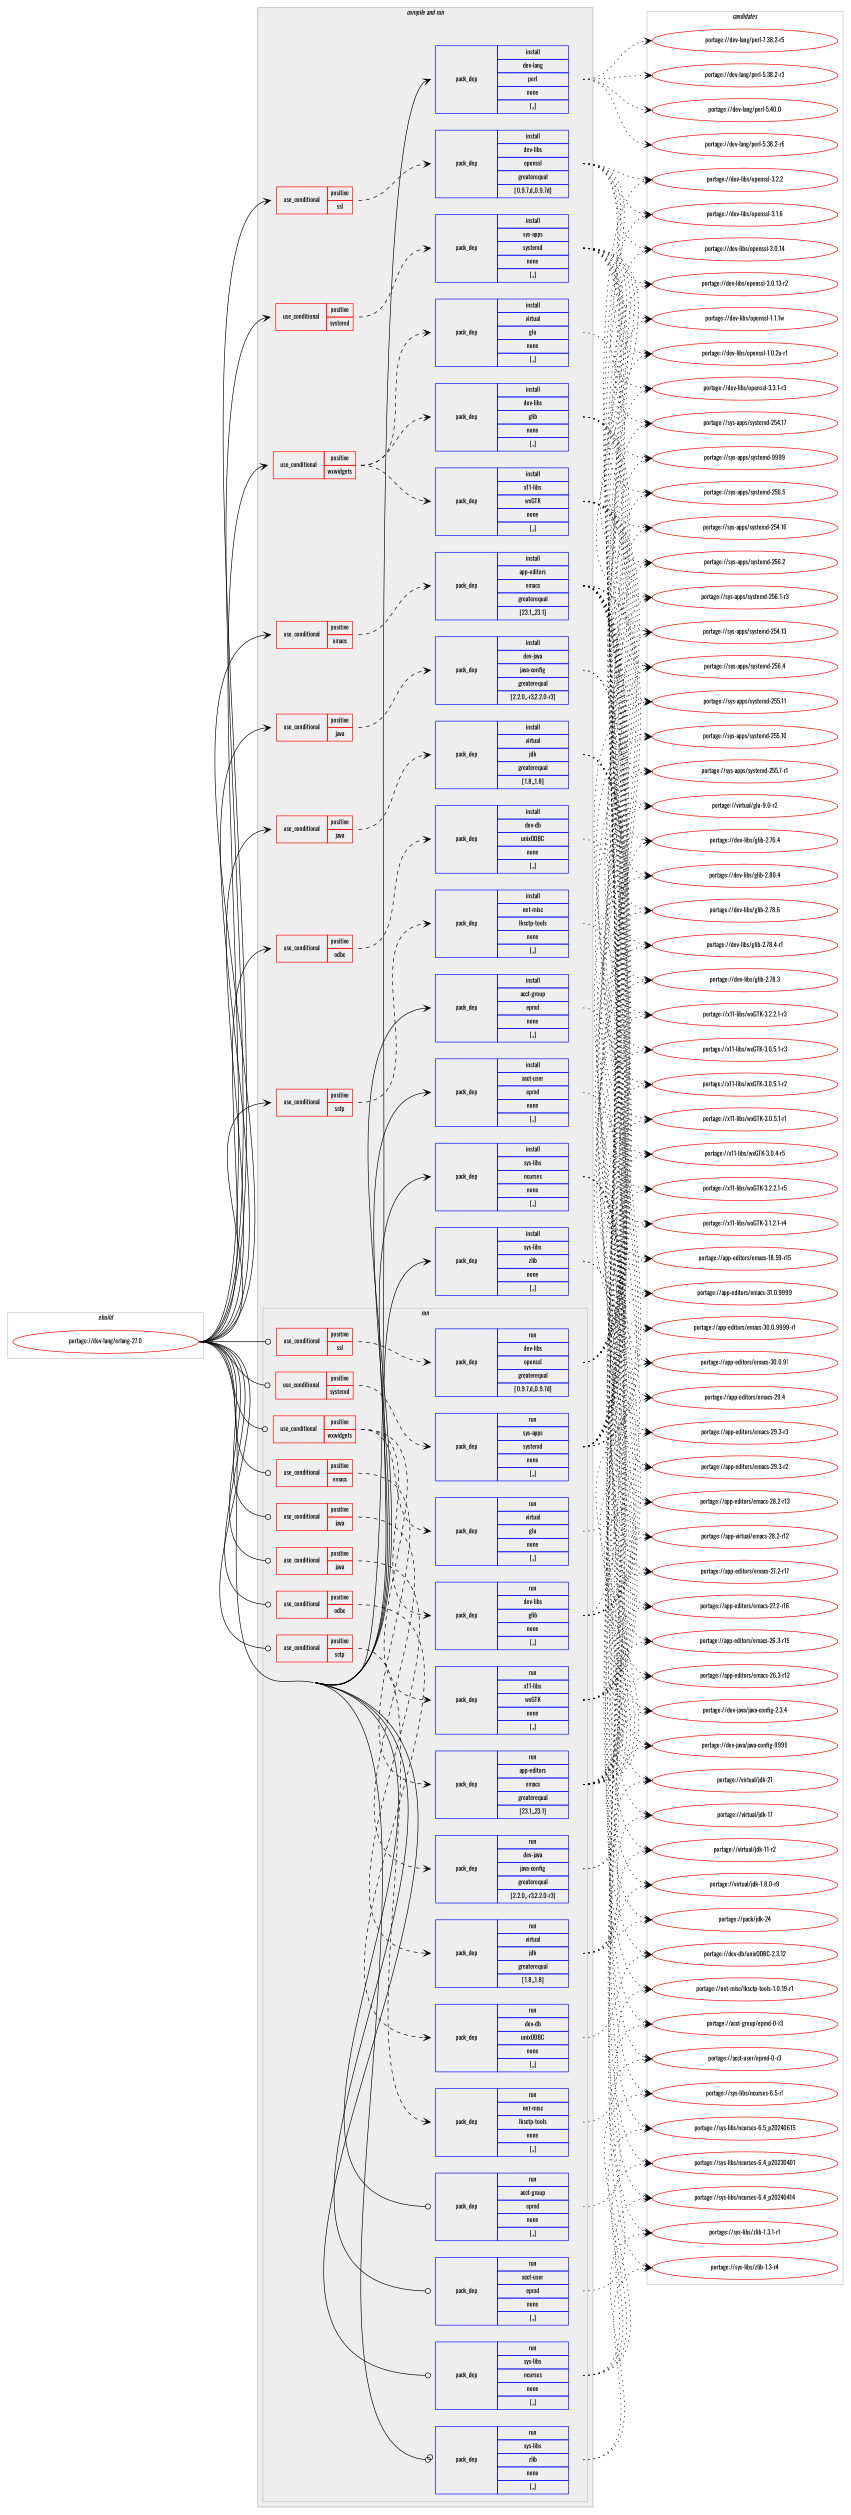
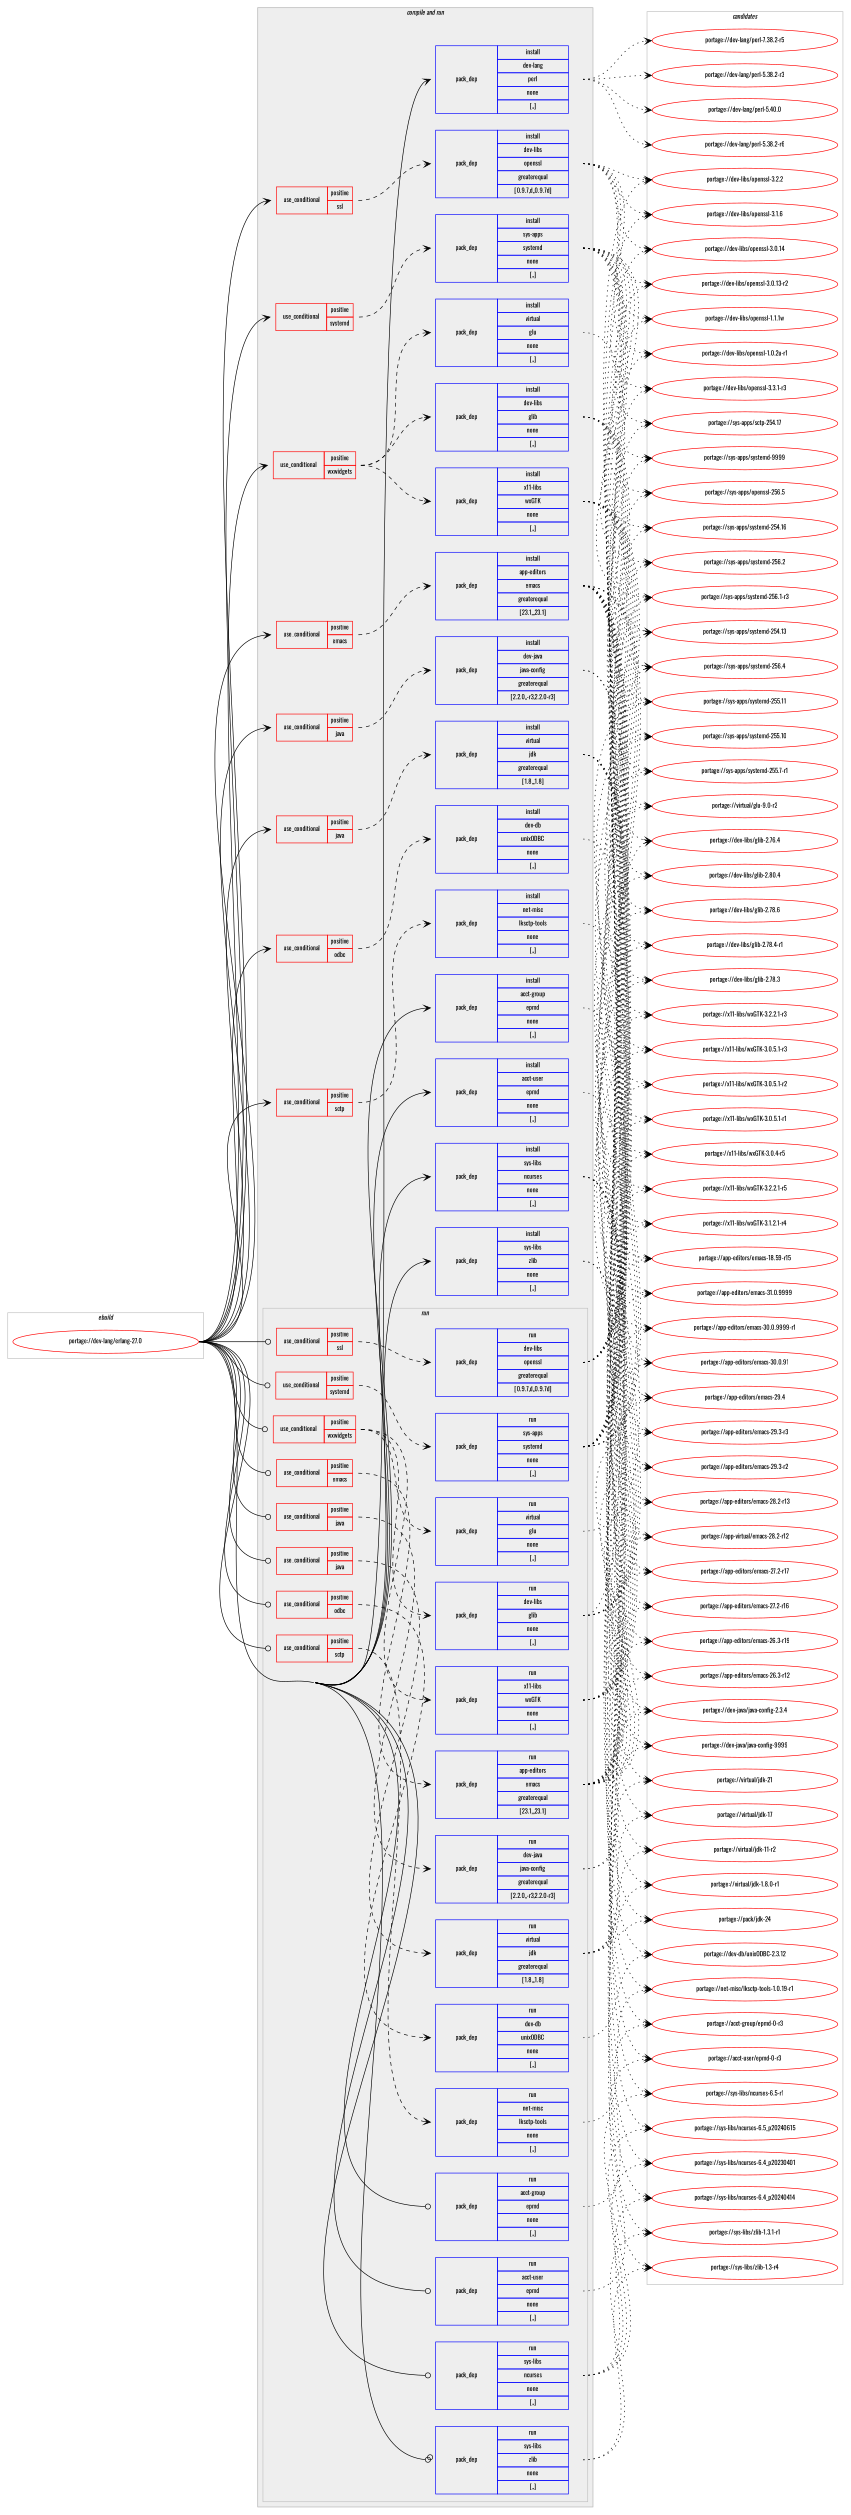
(745, 423) -> (745, 423)
(745, 493) -> (745, 493)
(745, 1885) -> (745, 1885)
